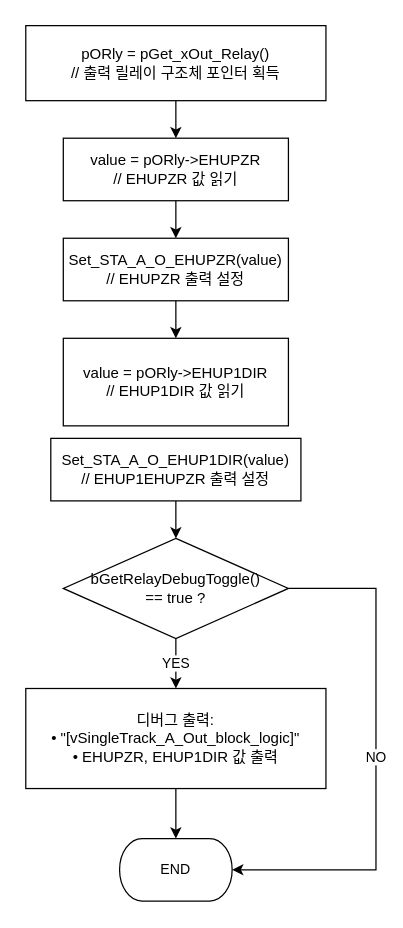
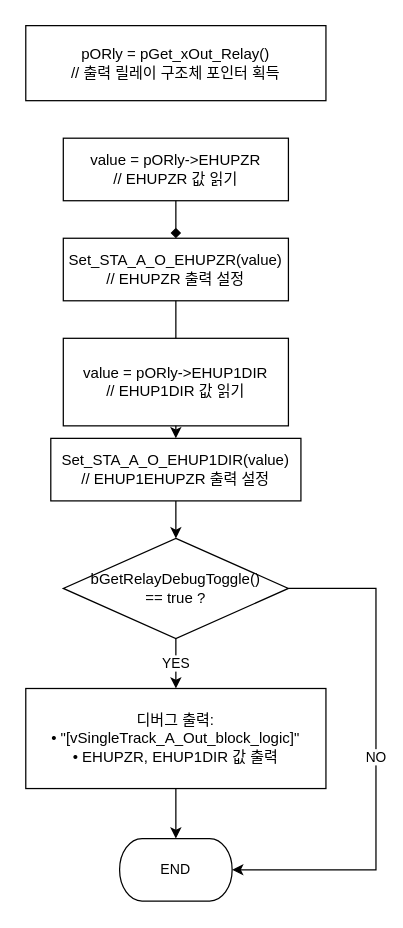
(176, 115) -> none
(176, 228) -> (176, 227)
(176, 328) -> (176, 331)
none -> (176, 428)
